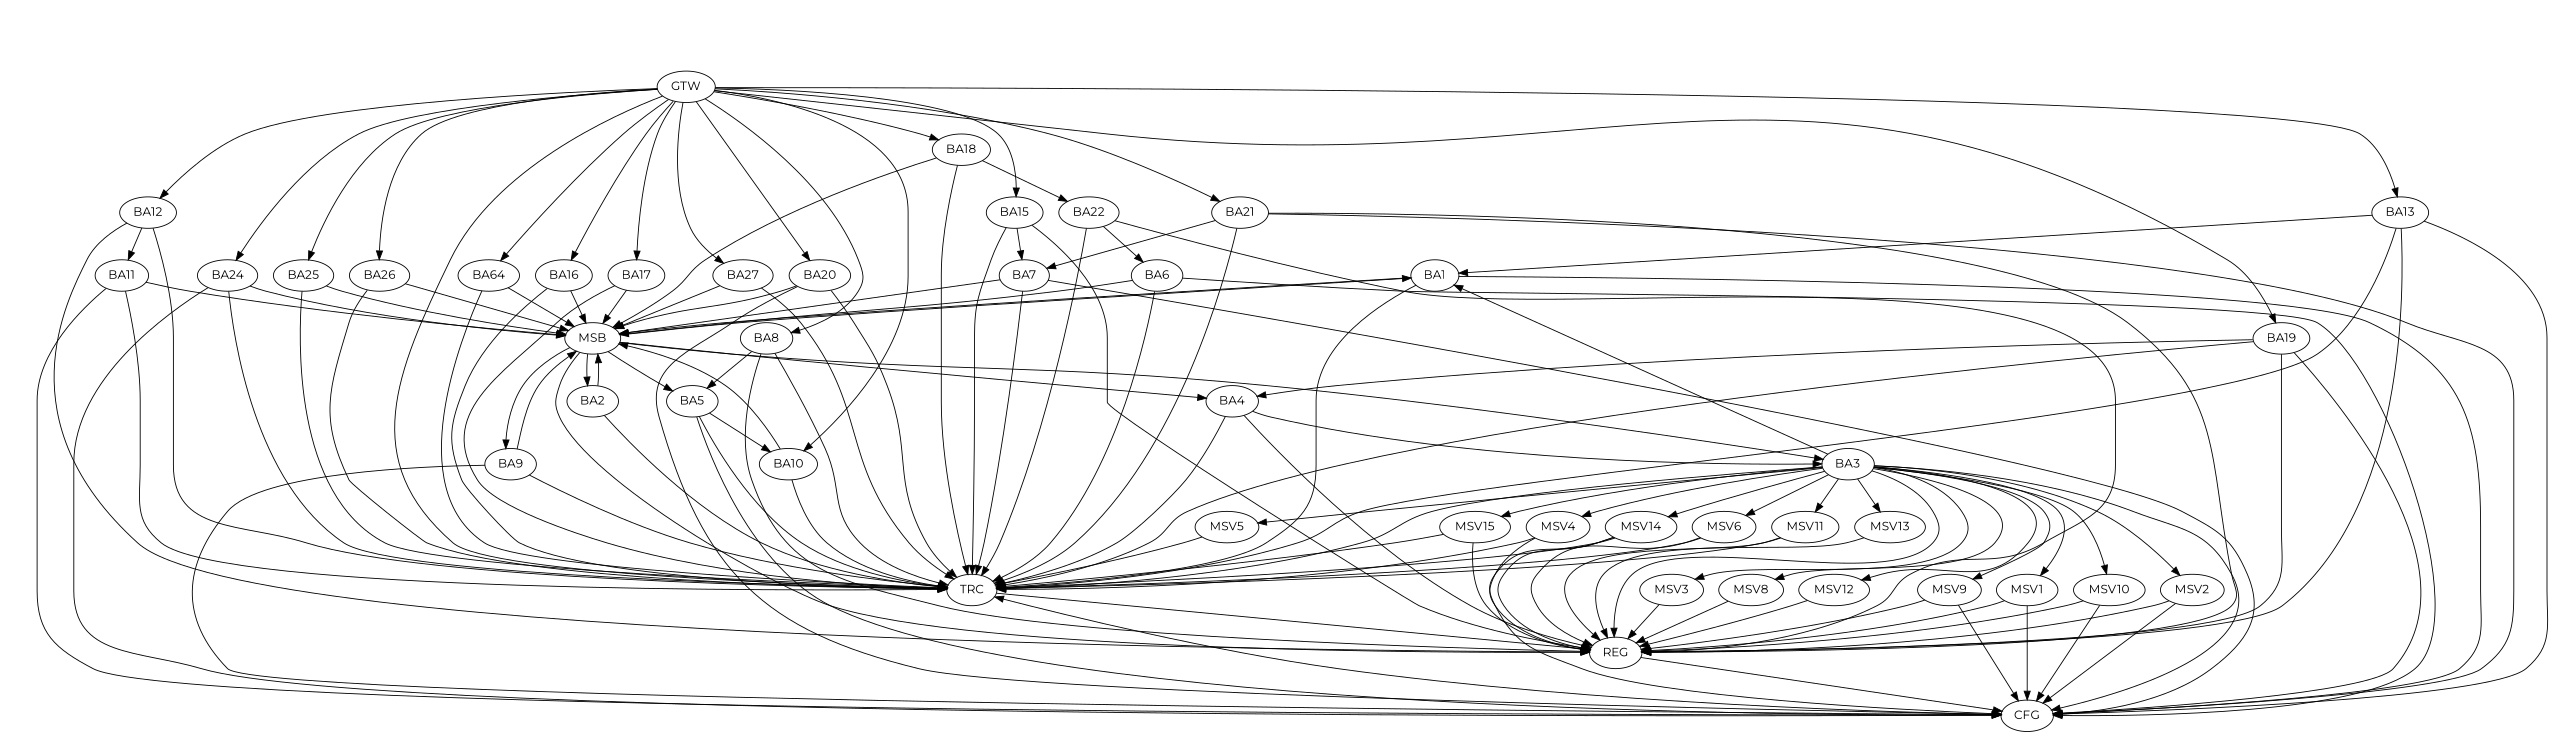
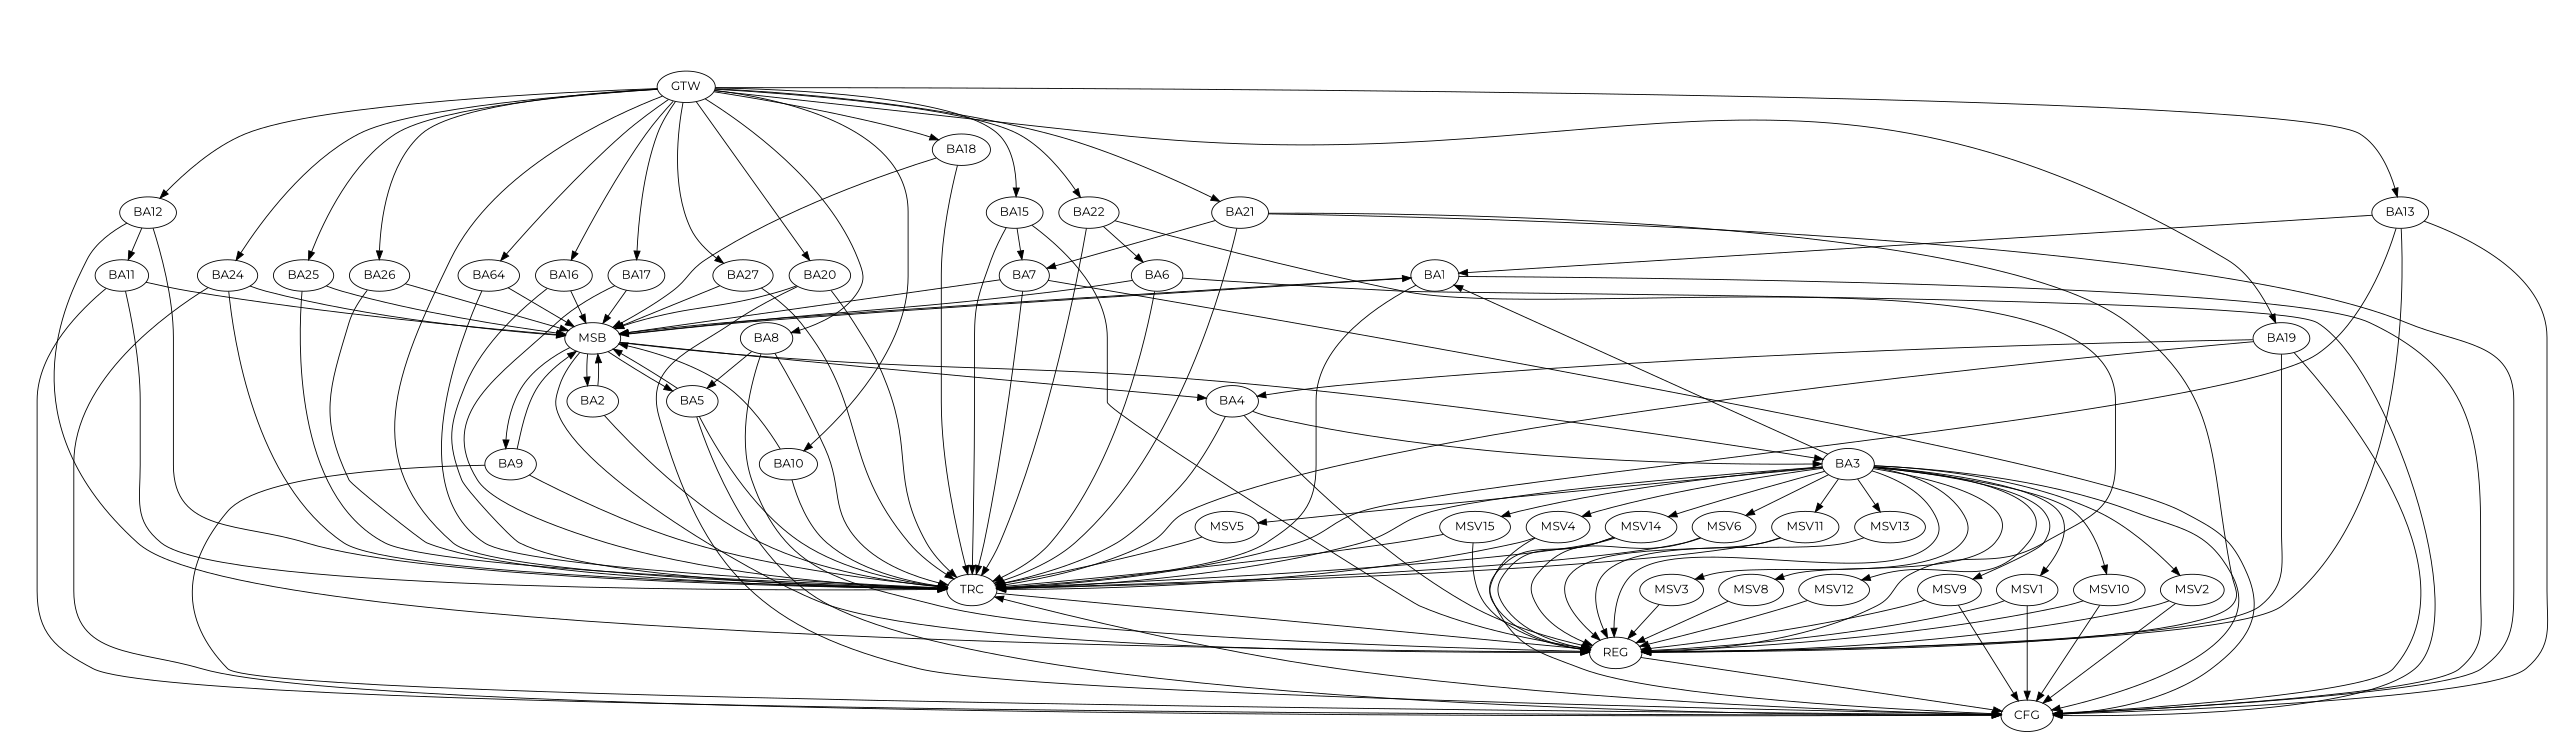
(1023, 180) -> (908, 107)
(736, 430) -> (649, 370)
